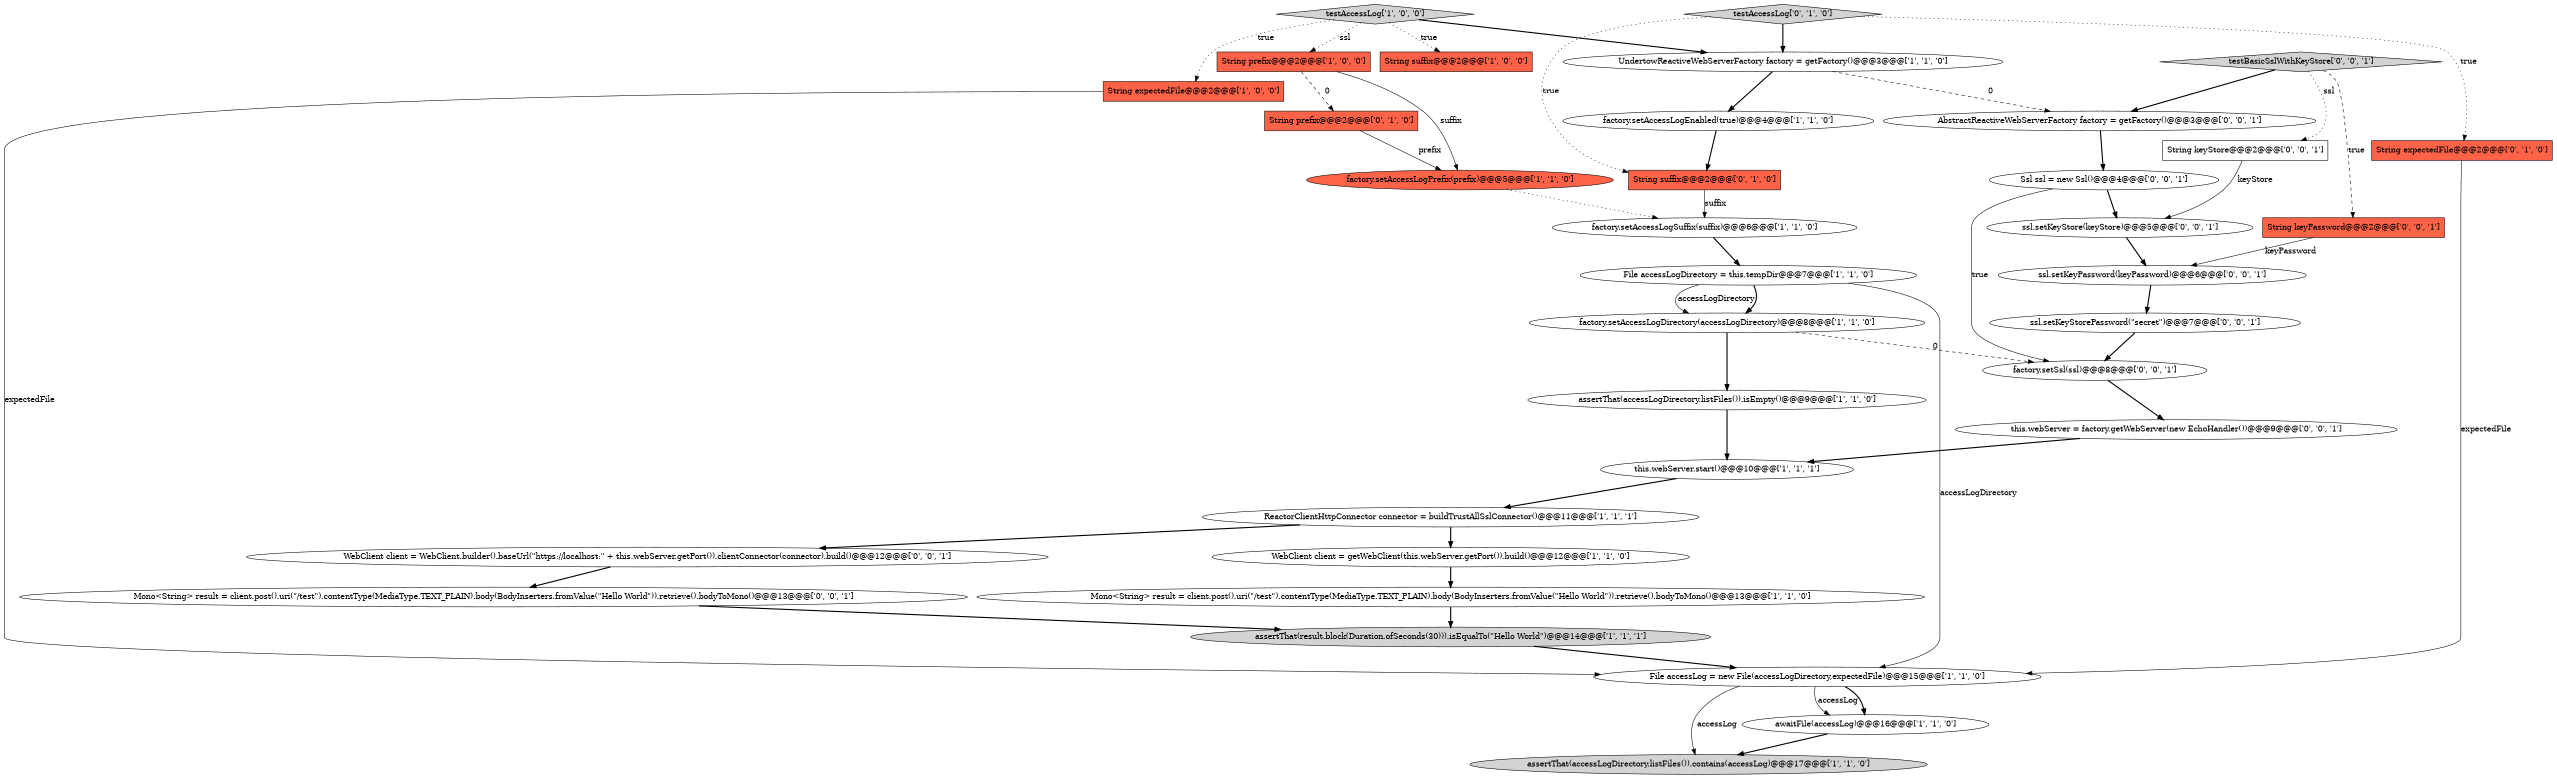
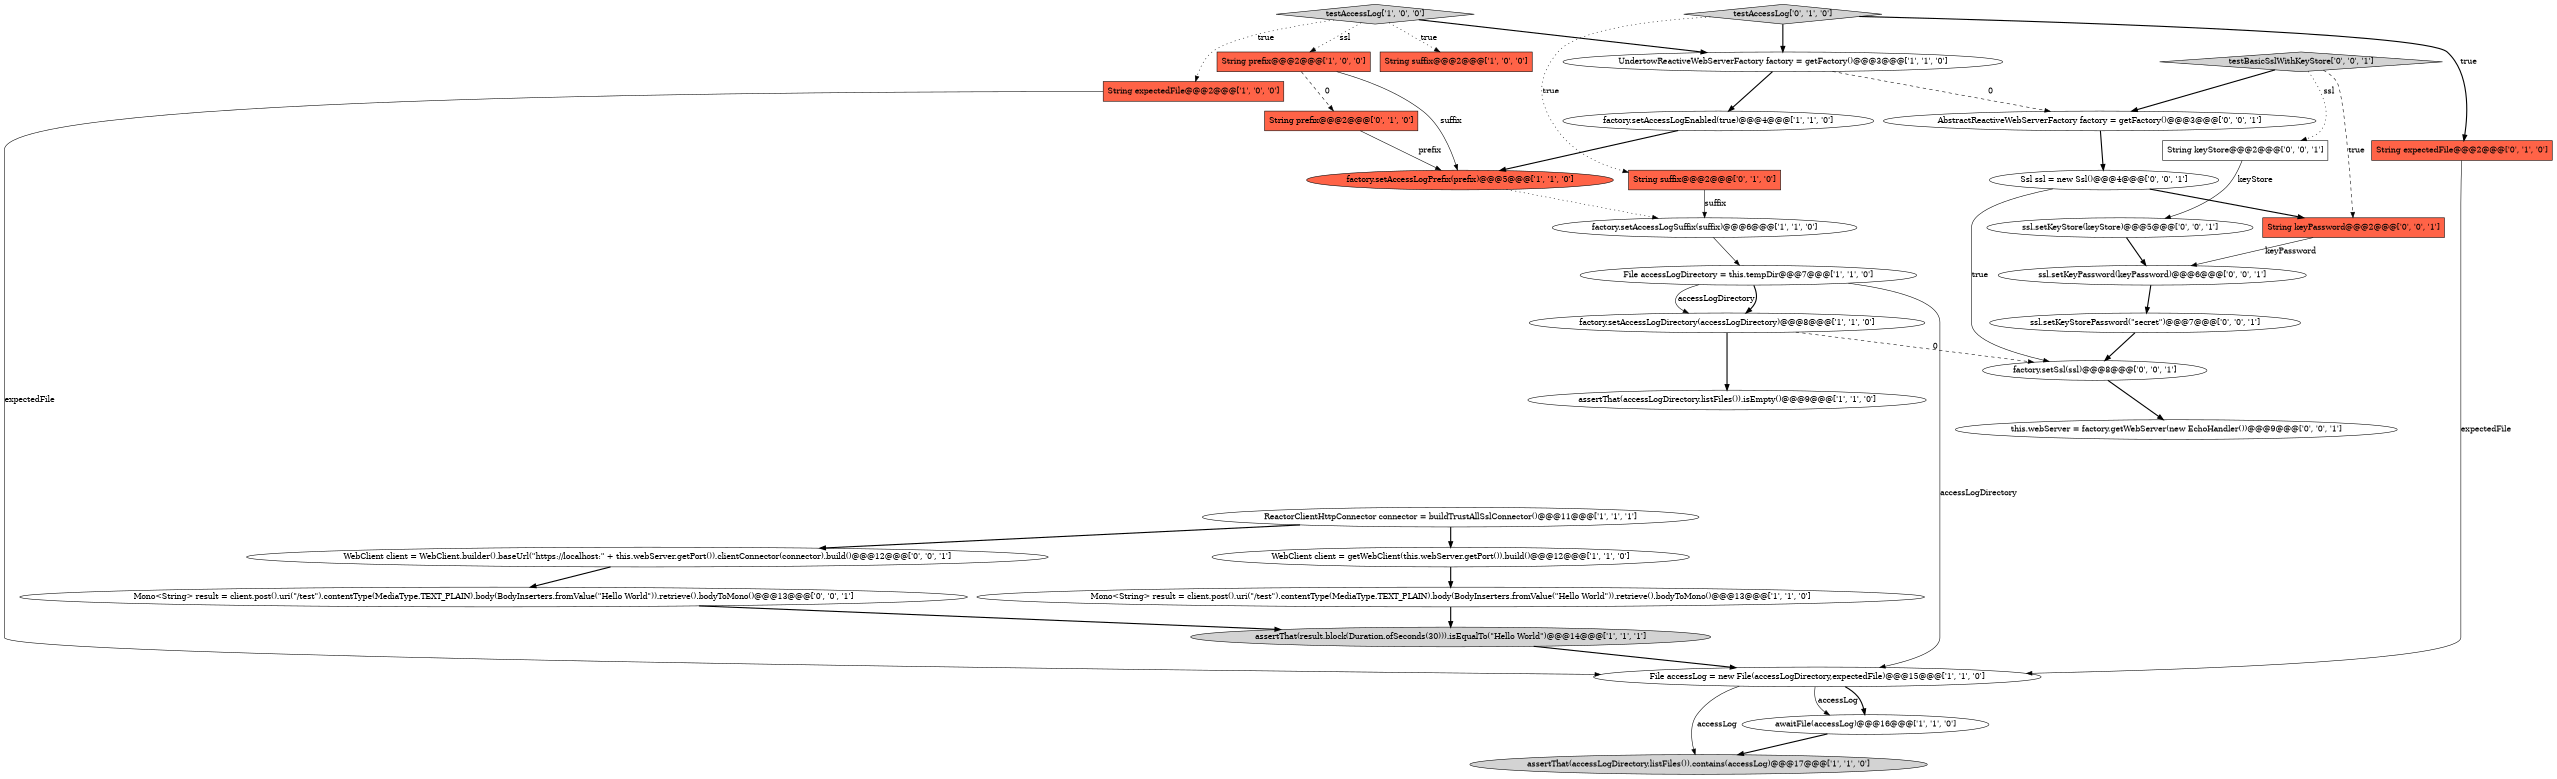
(2198, 28) -> (2198, 28)
(1712, 148) -> (1592, 150)
(2111, 201) -> (2224, 203)
(1725, 249) -> (1725, 249)
(1727, 470) -> none
